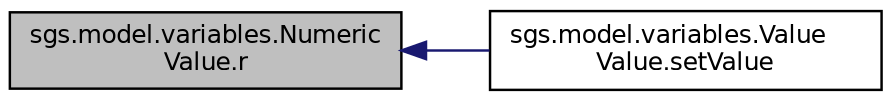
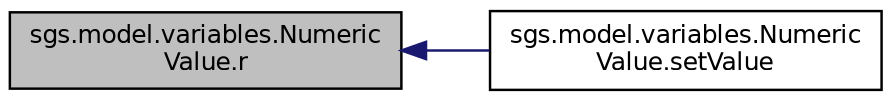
(686, 50) -> (686, 50)
